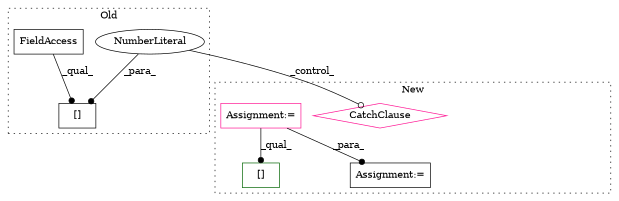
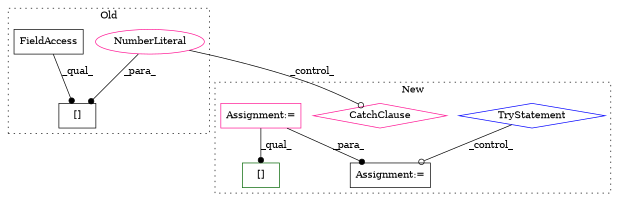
(150, 42) -> (150, 42)
none -> (532, 116)
